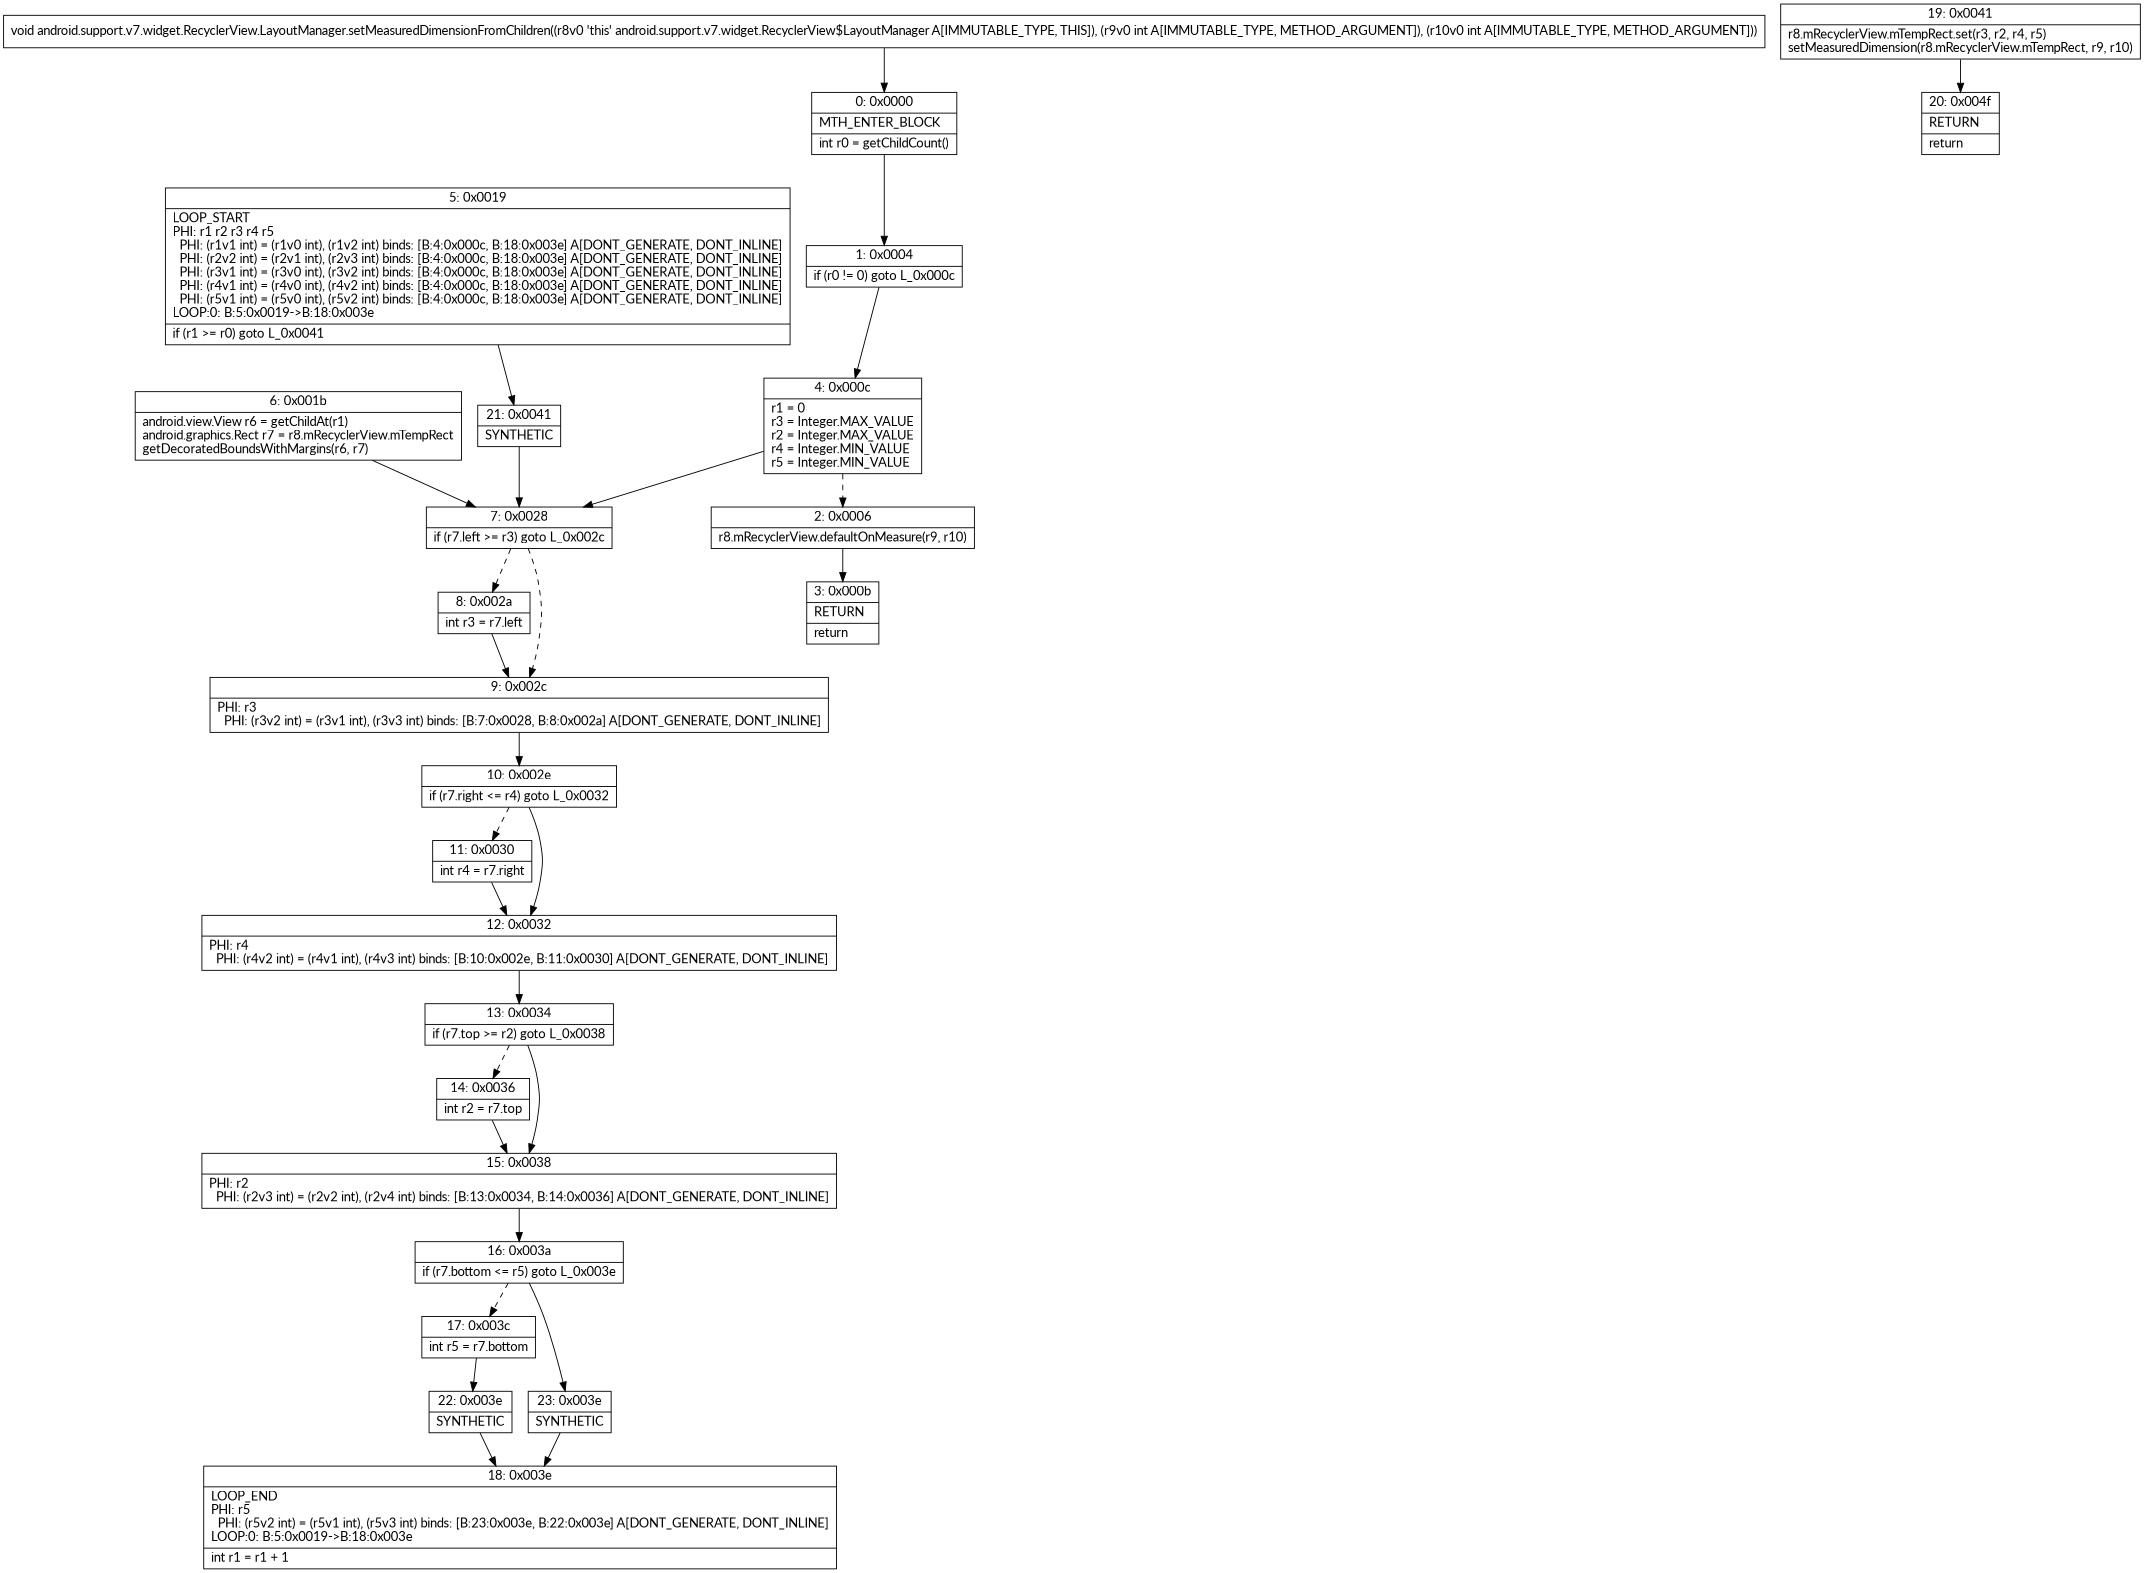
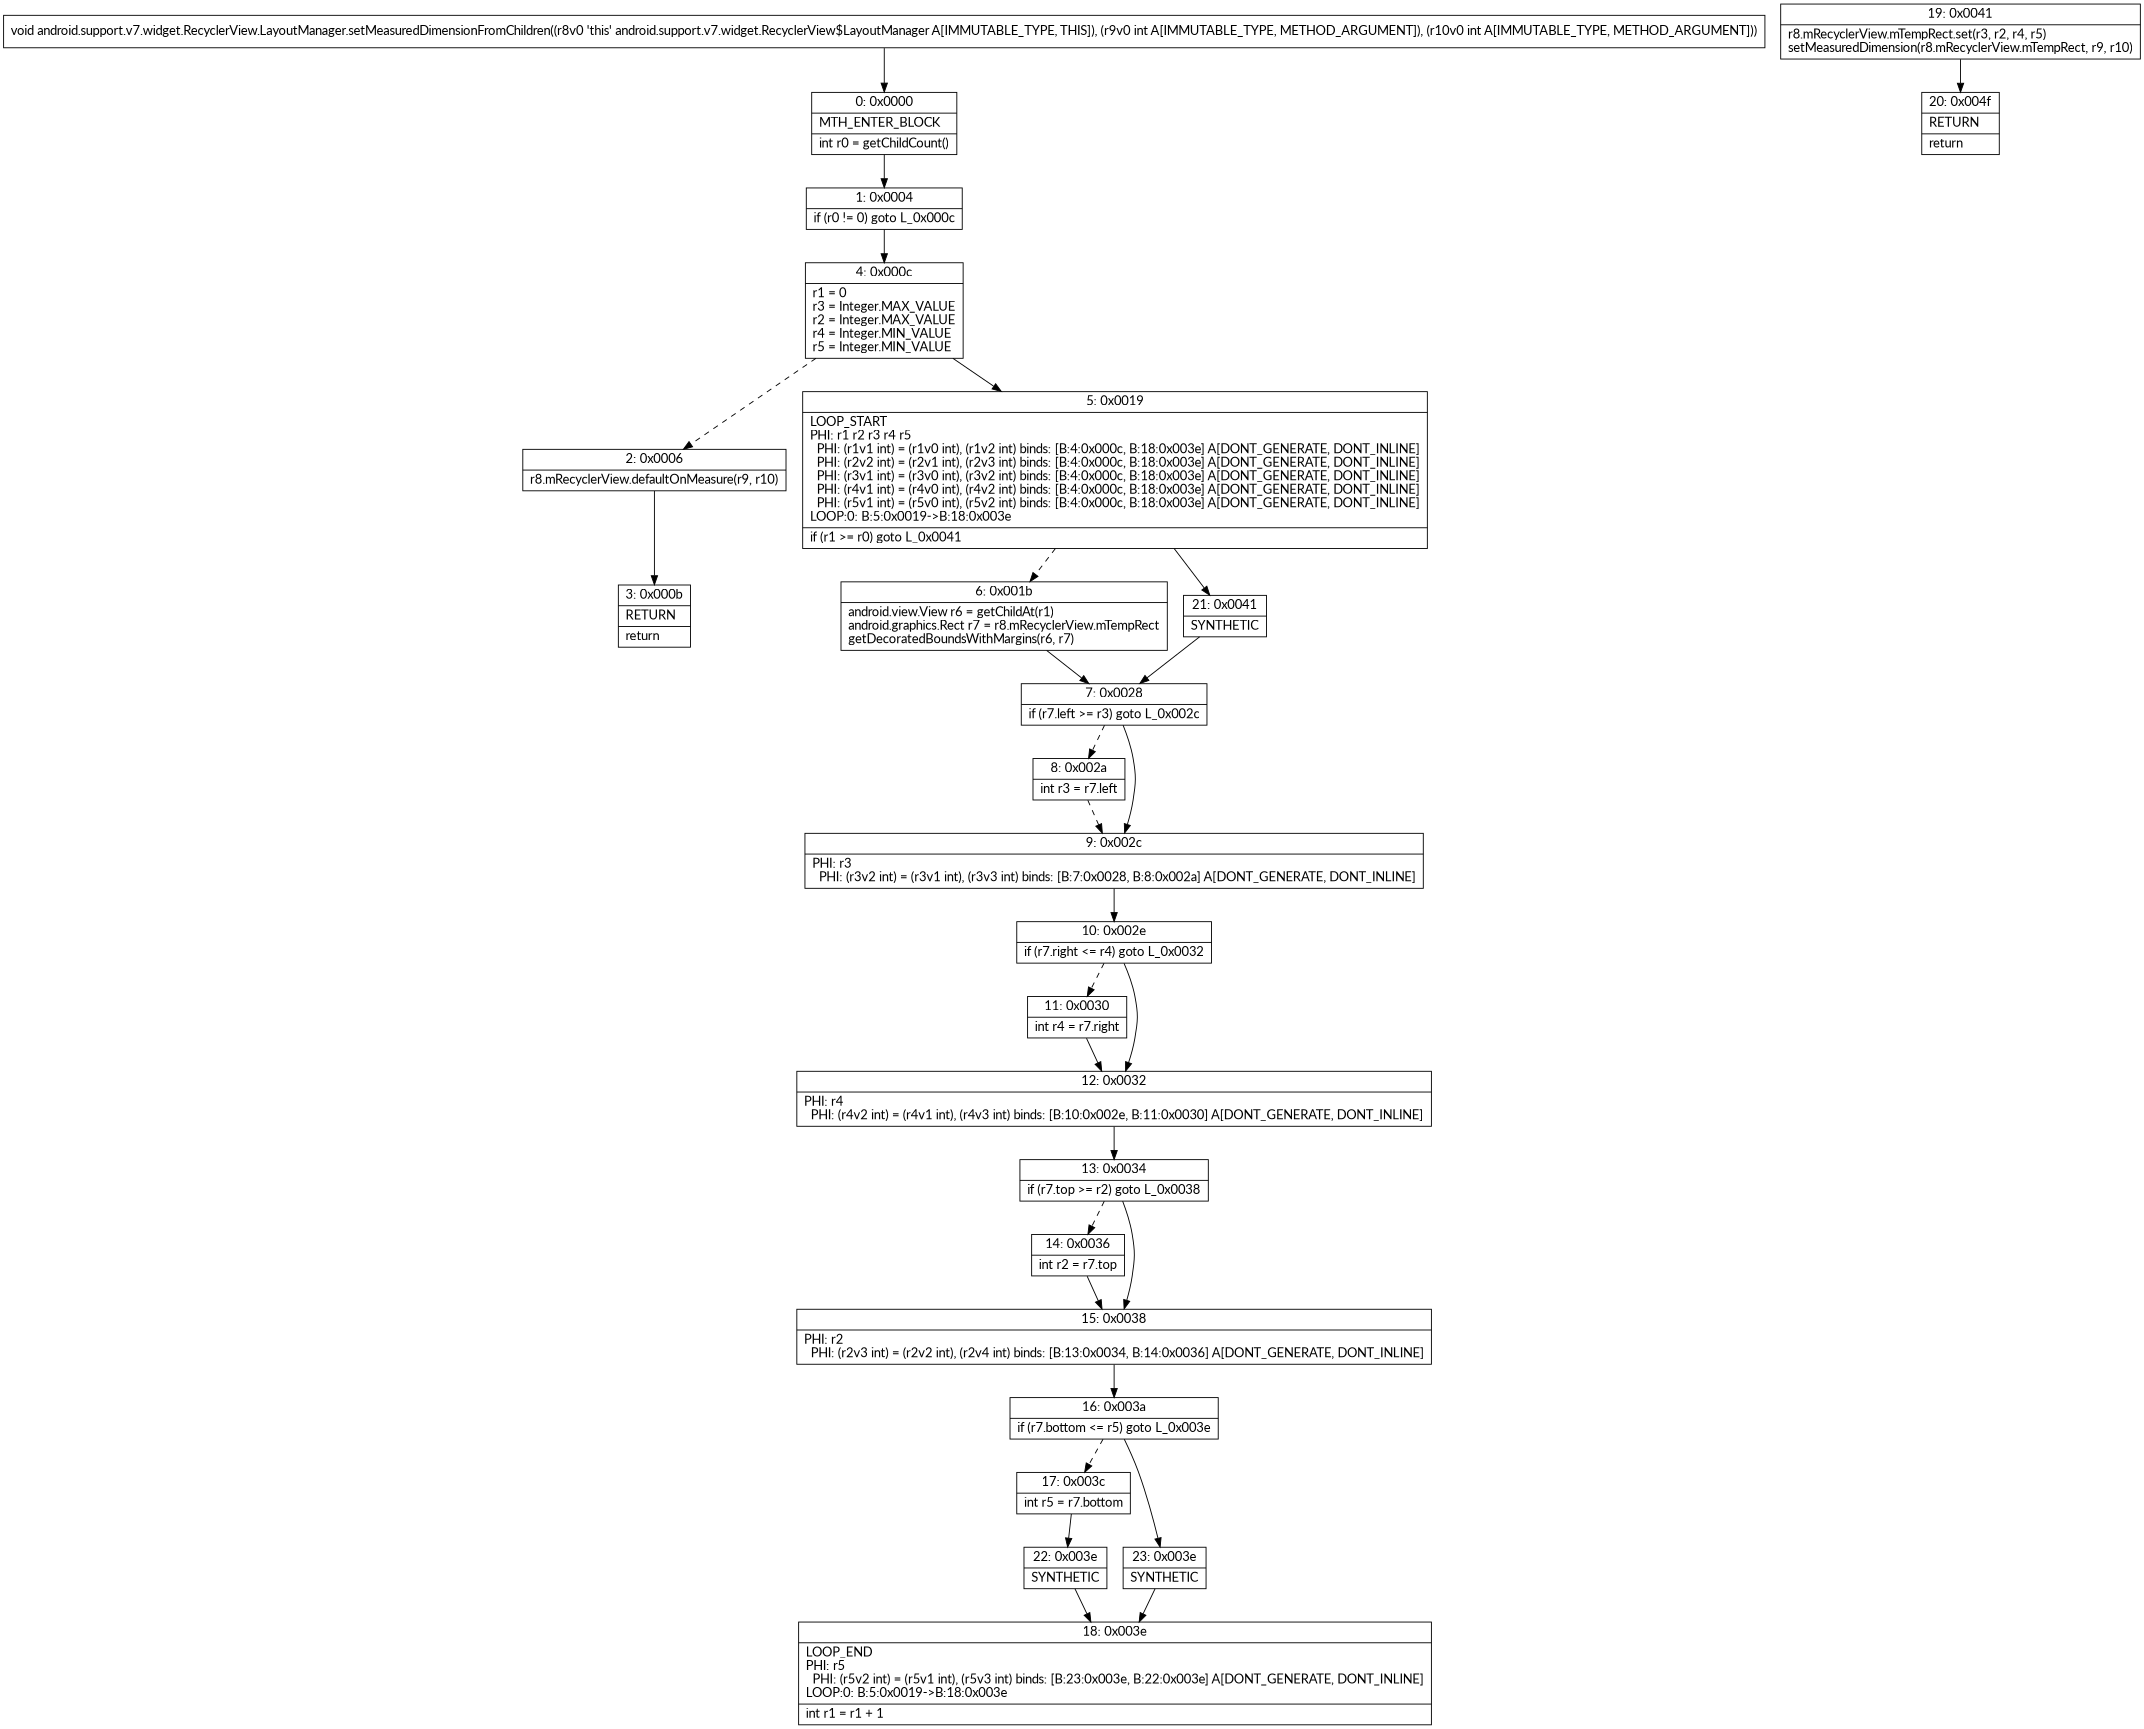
(678, 478) -> (973, 372)
none -> (1045, 561)
(541, 608) -> (1135, 774)
(499, 651) -> (1093, 813)
